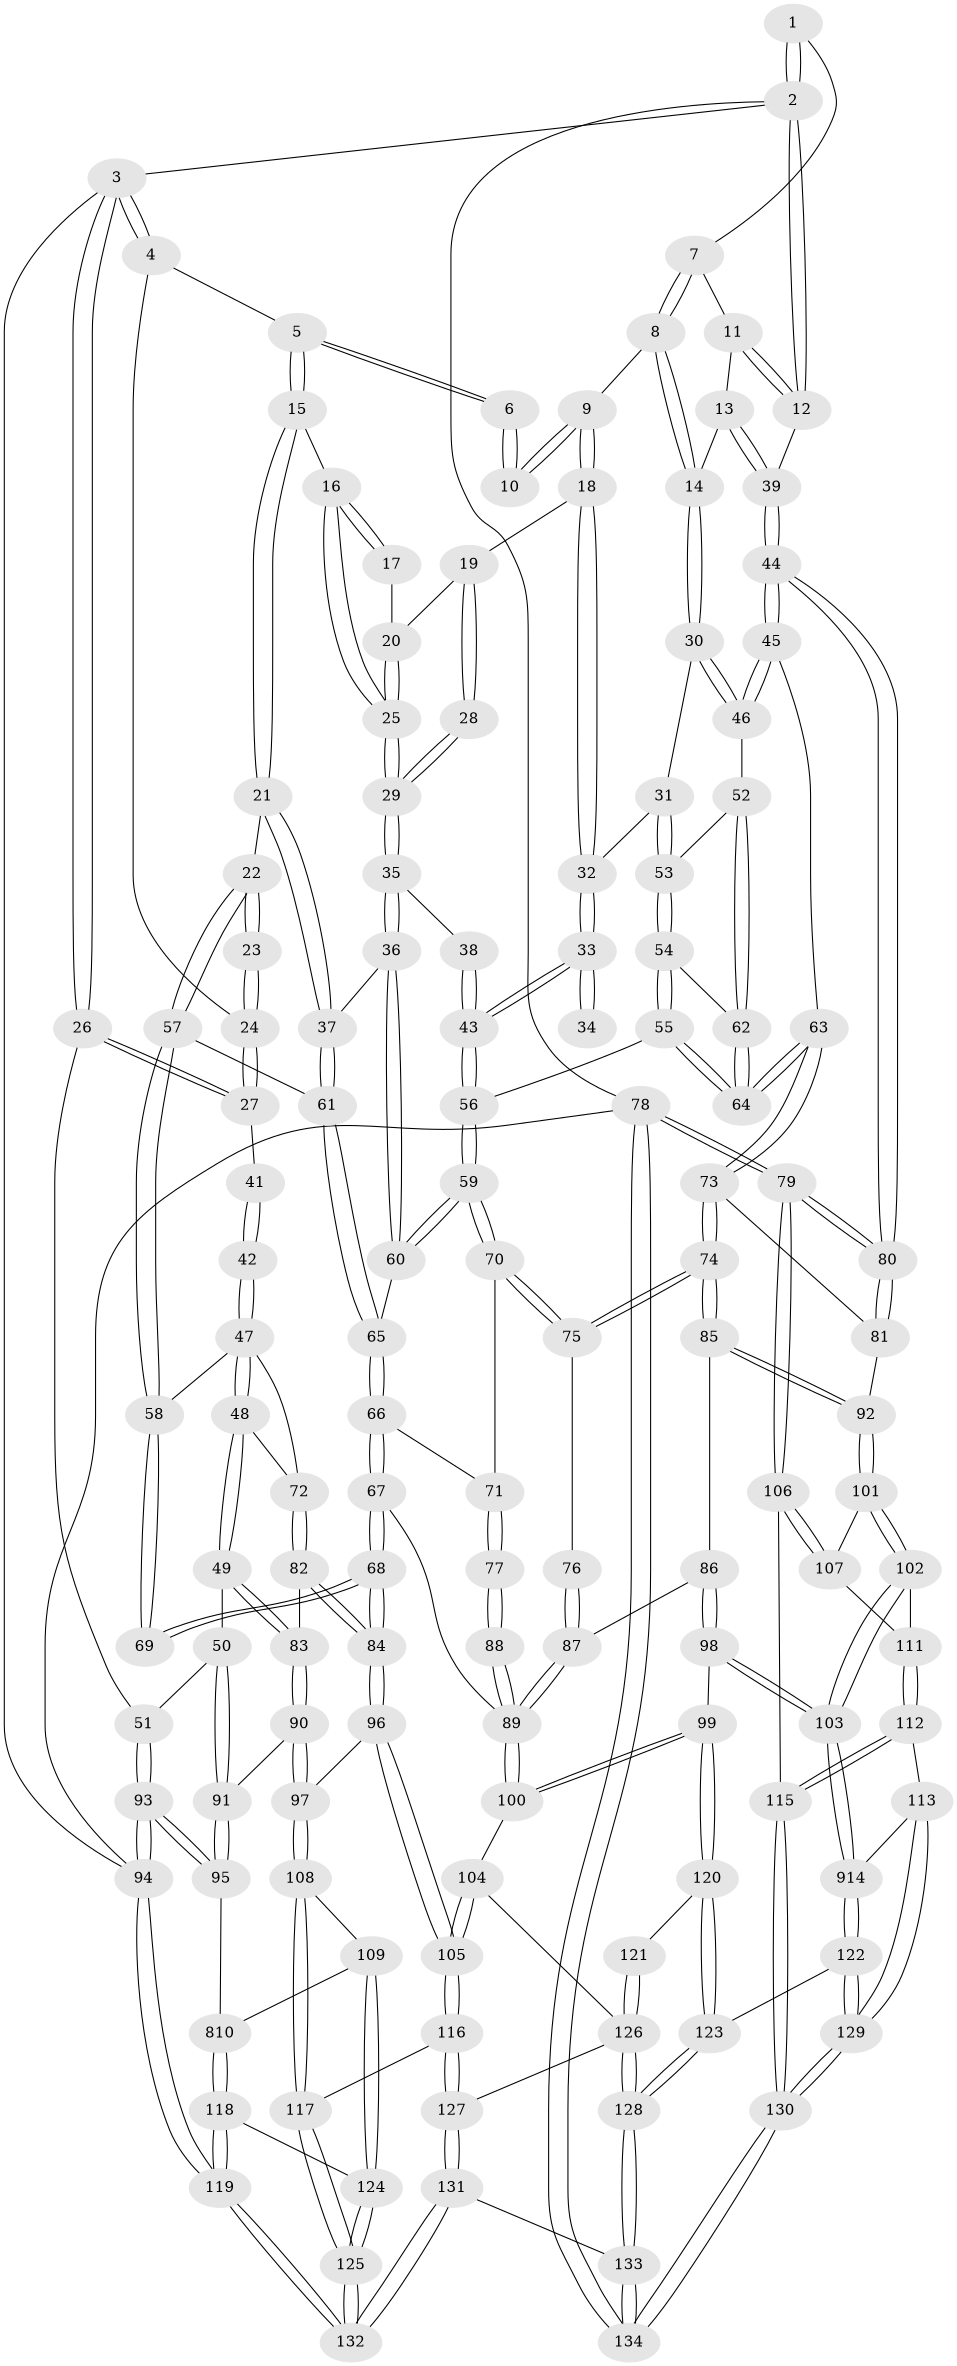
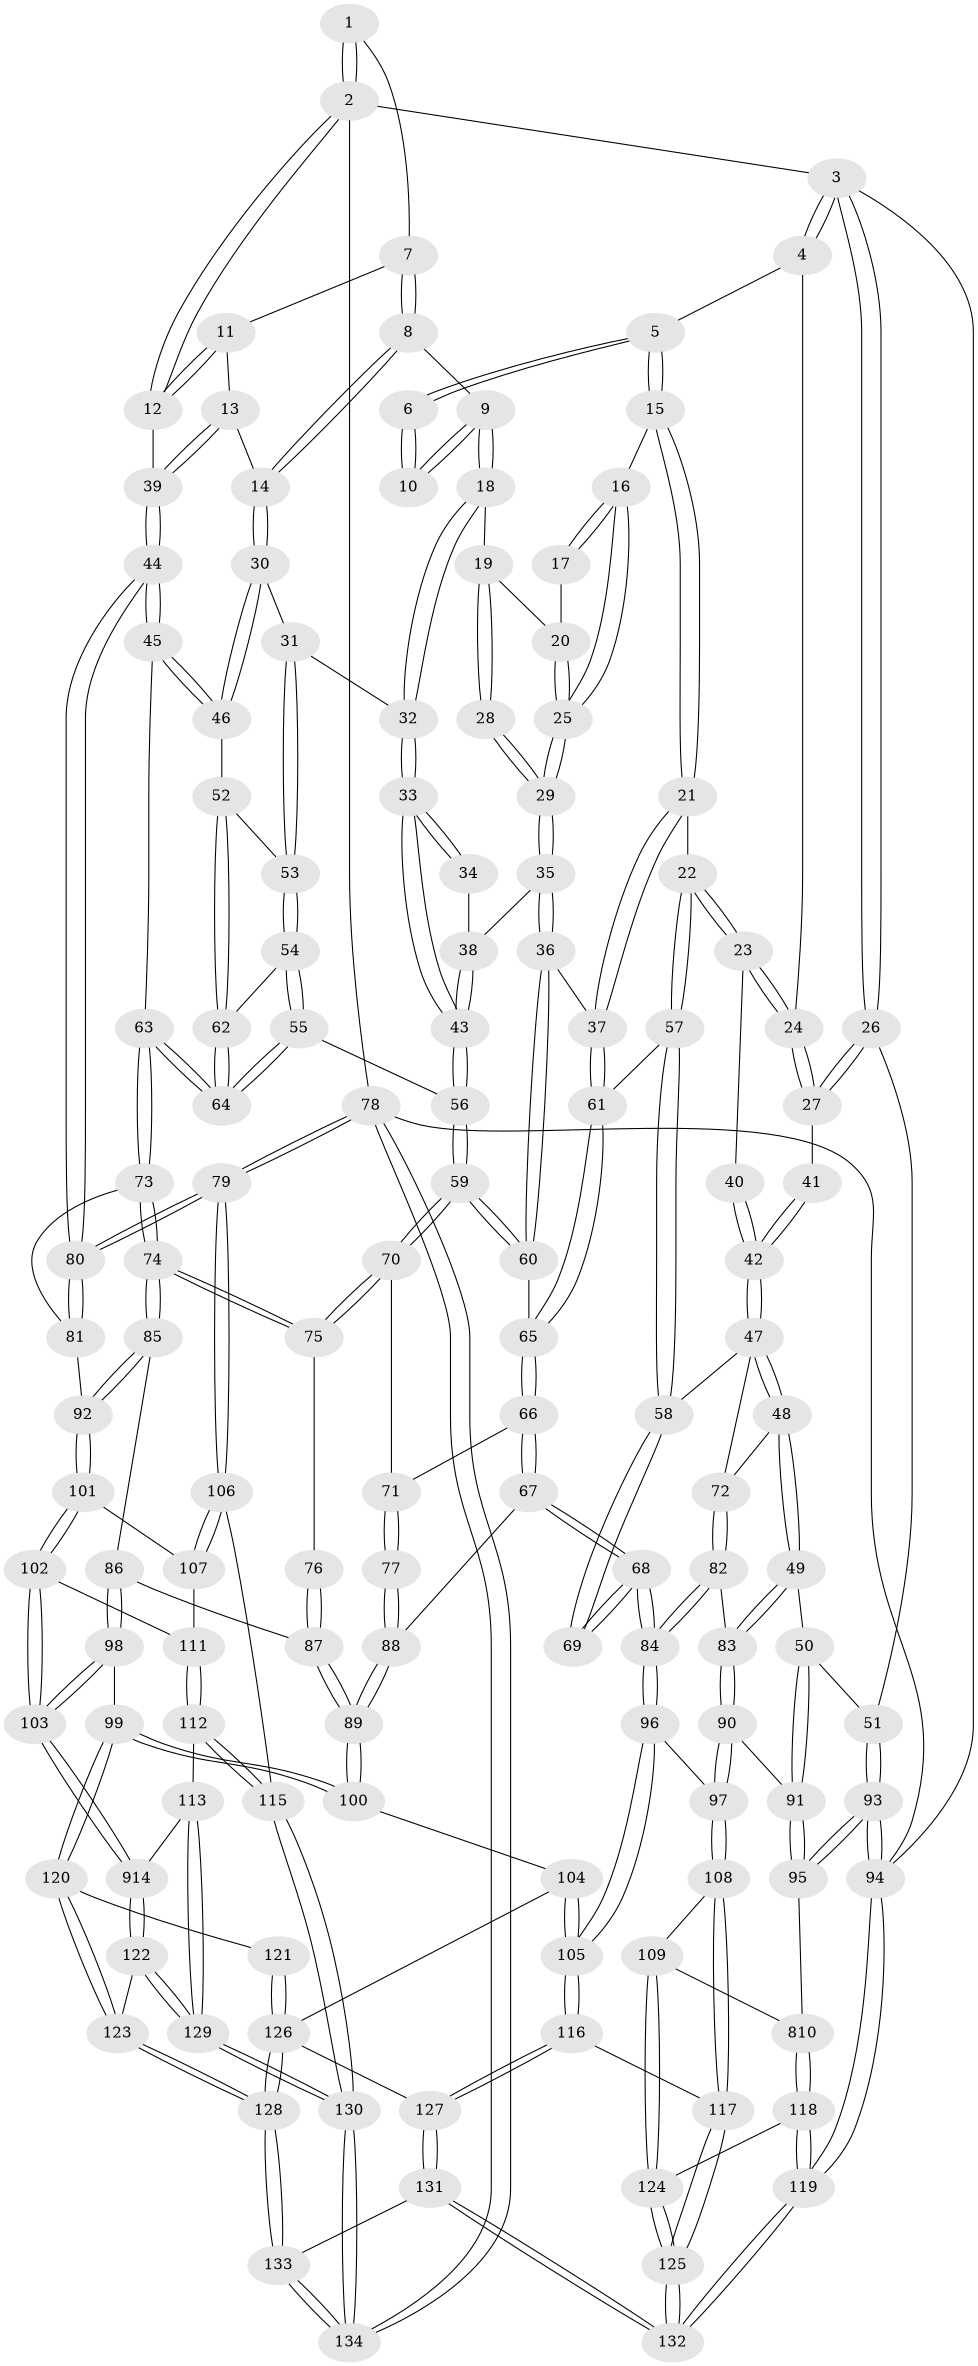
none -> (469, 913)
none -> (735, 1183)
(435, 1614) -> (460, 1570)
